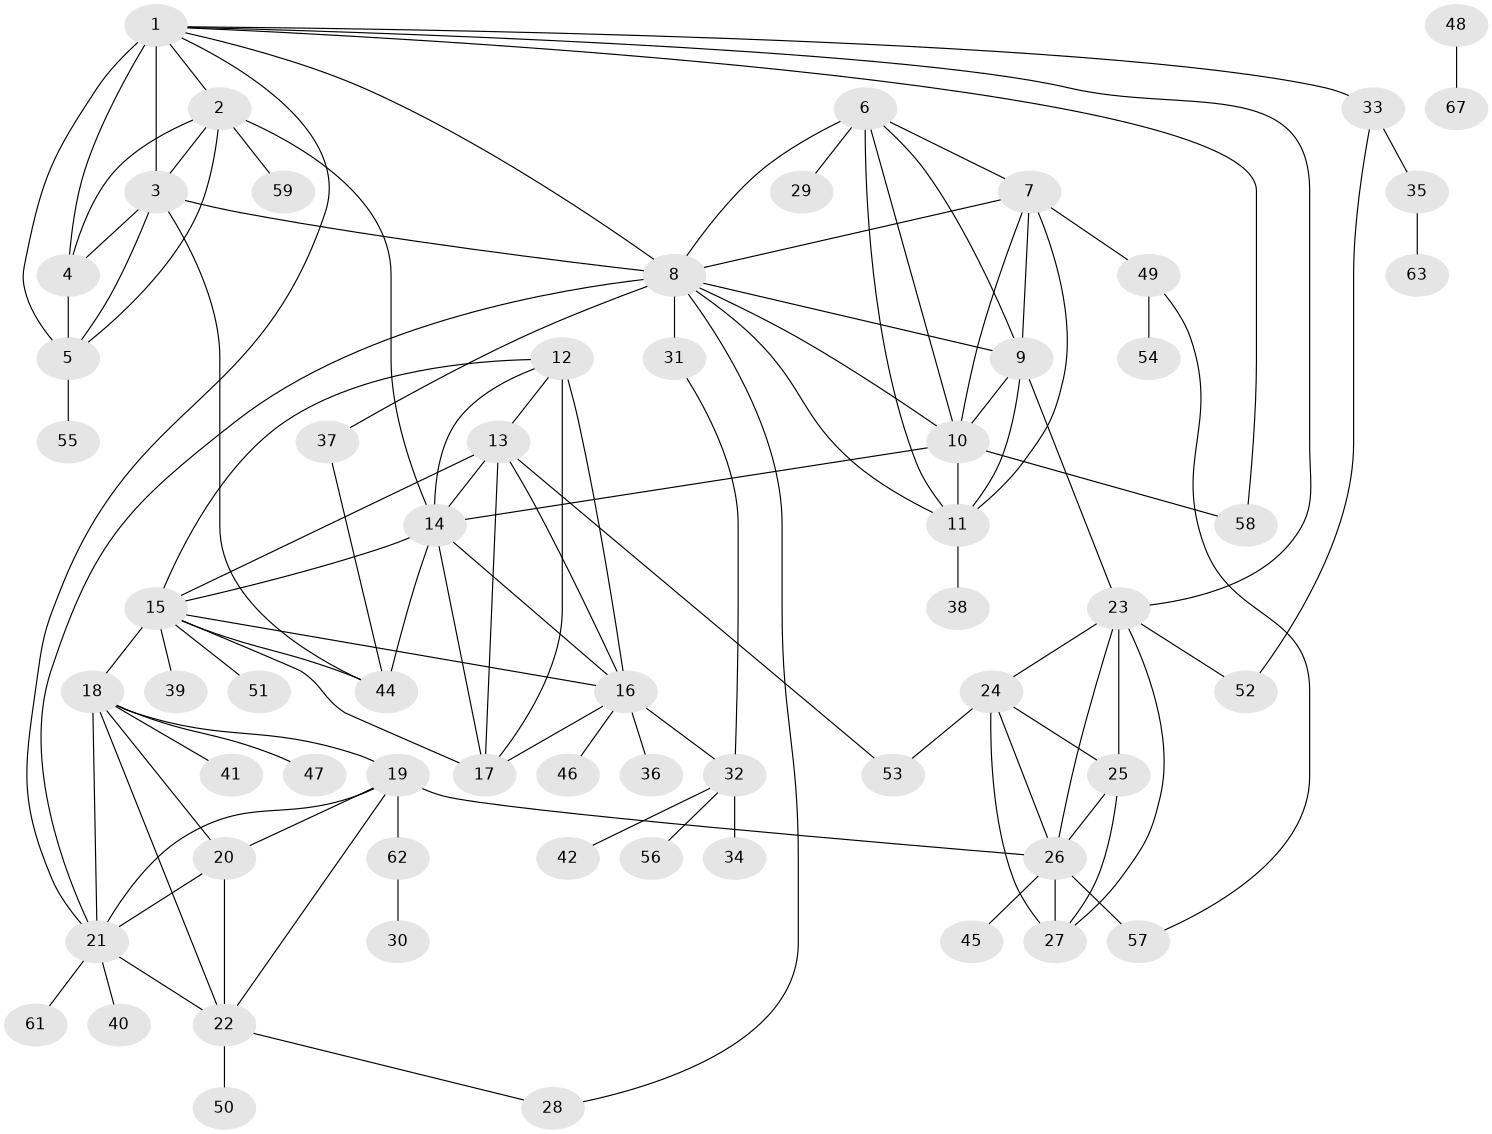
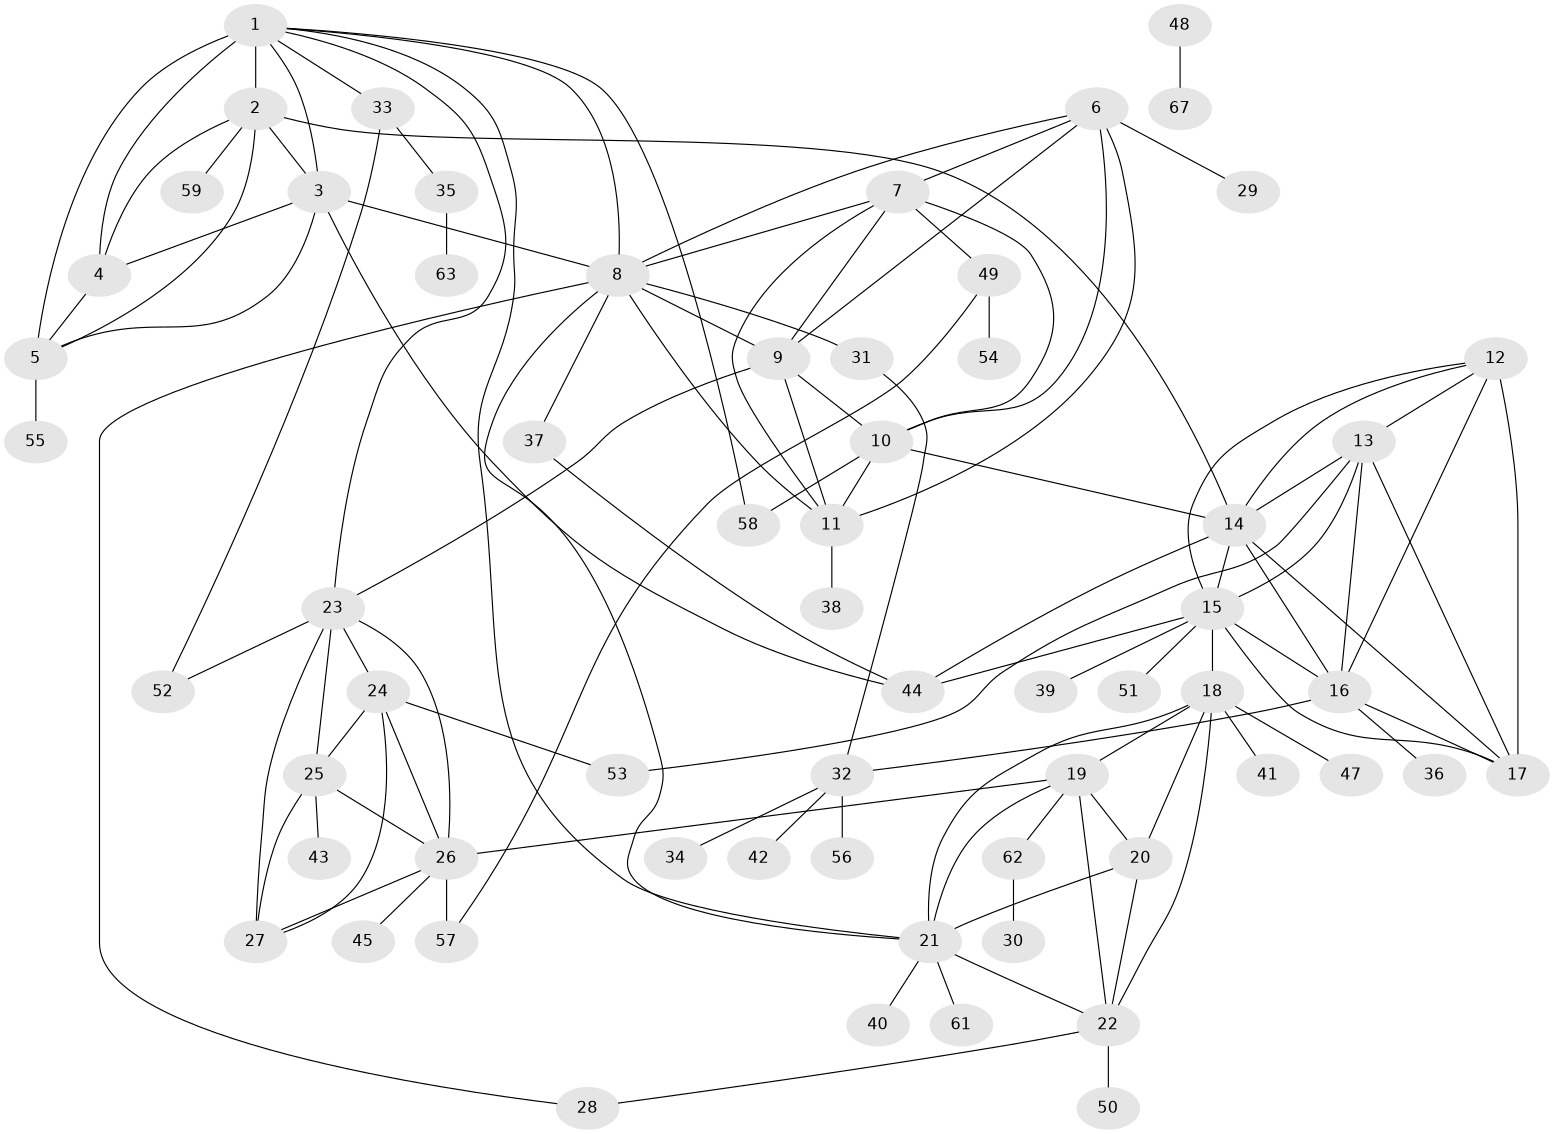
(821, 351) -> none
(568, 775) -> none
none -> (319, 858)
